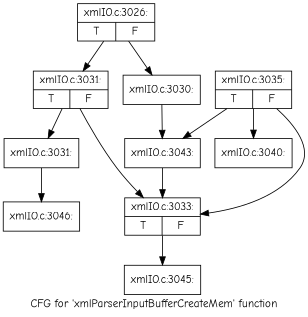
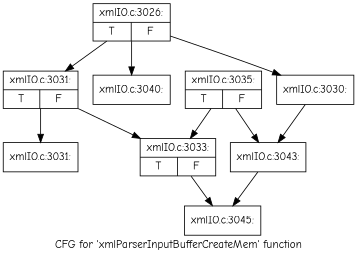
(254, 119) -> (132, 54)
(162, 179) -> (248, 186)
(41, 217) -> none
